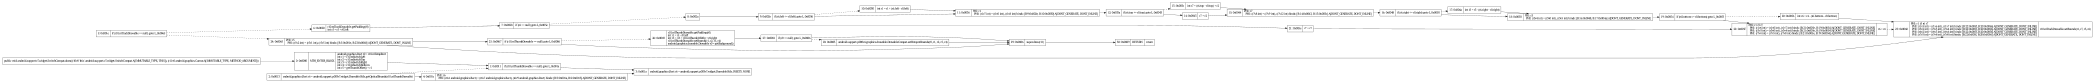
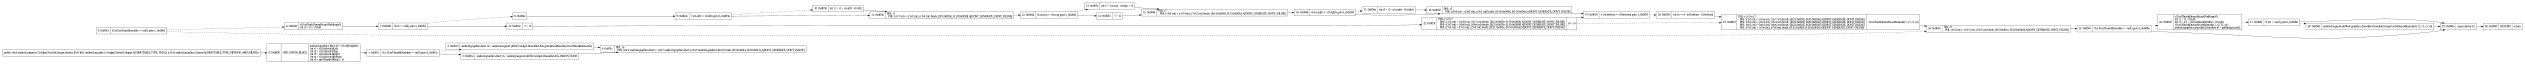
(1735, 22) -> (1579, 18)
(1165, 58) -> (1922, 26)
(439, 71) -> (449, 50)
(630, 74) -> (597, 53)
